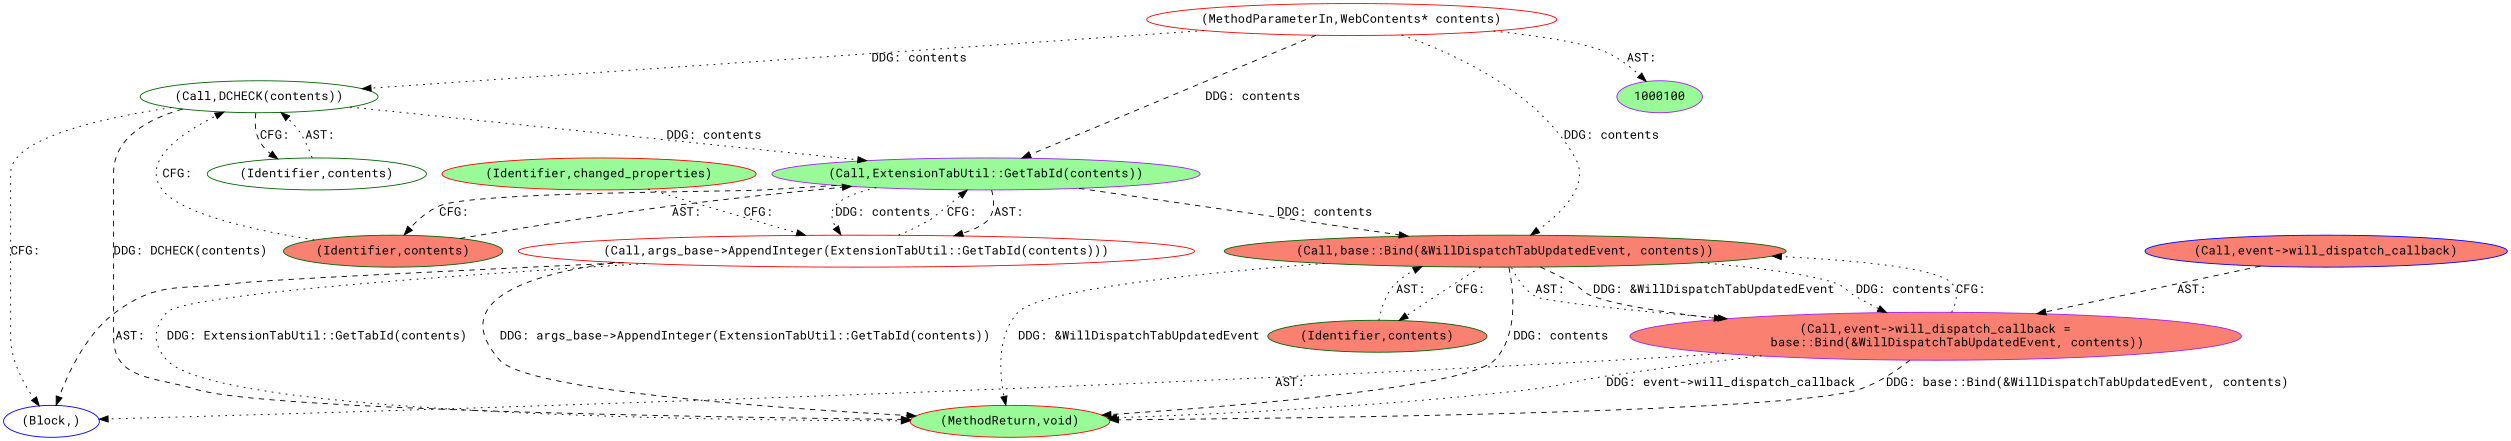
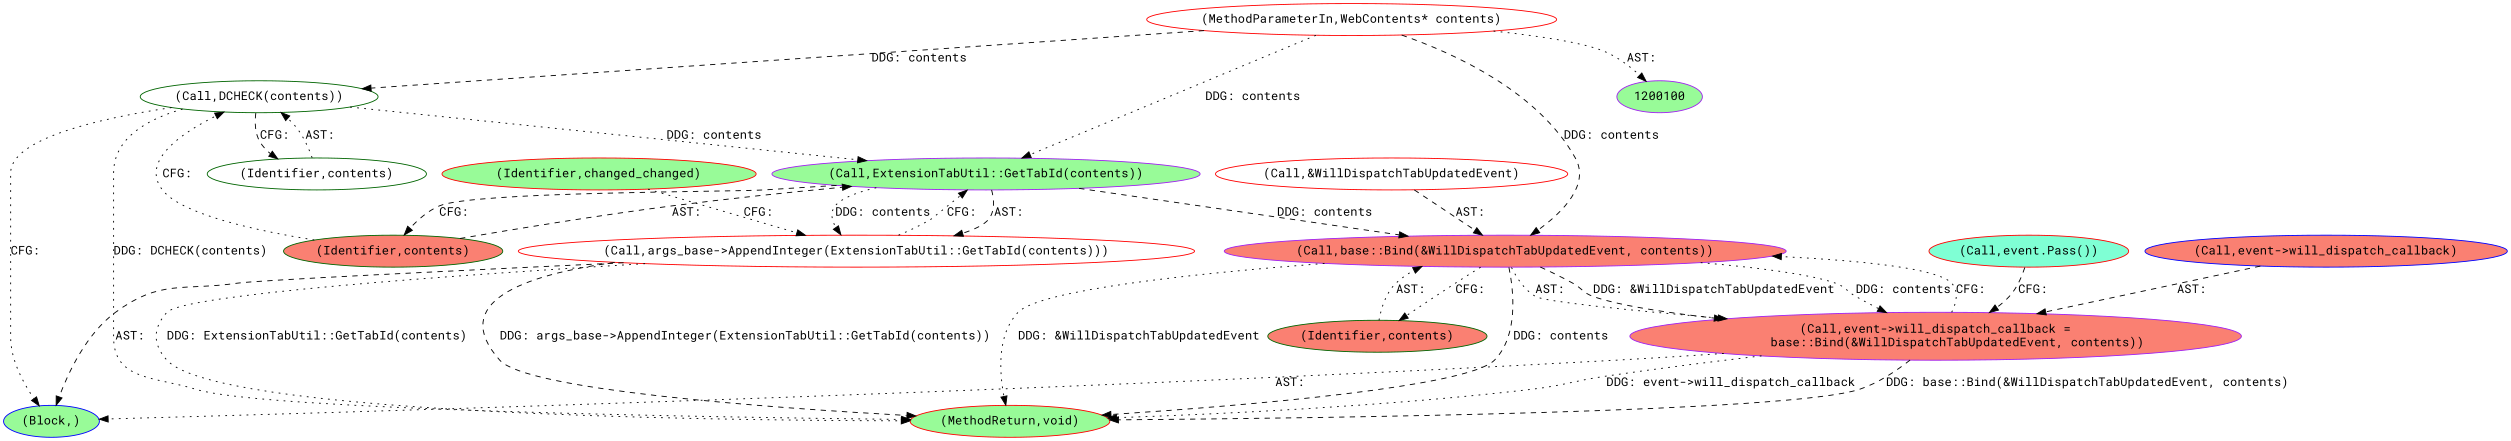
(788, 59) -> (788, 59)
(1173, 95) -> (1173, 95)
(1660, 97) -> (1660, 97)
(1534, 109) -> (1534, 109)
(599, 174) -> (599, 174)
none -> (1392, 174)
(1505, 251) -> (1505, 251)
none -> (2029, 251)
(308, 402) -> (308, 402)
(51, 421) -> (51, 421)
